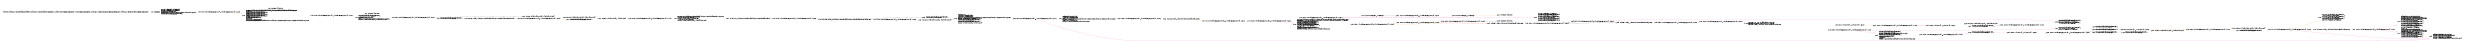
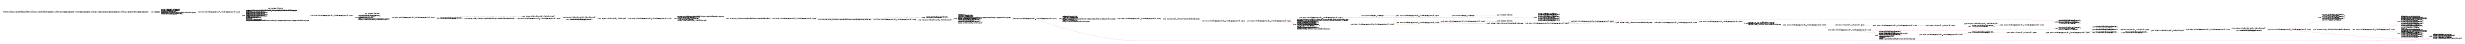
none -> (1805, 25)
